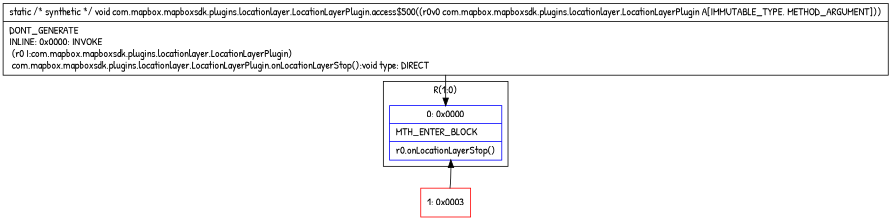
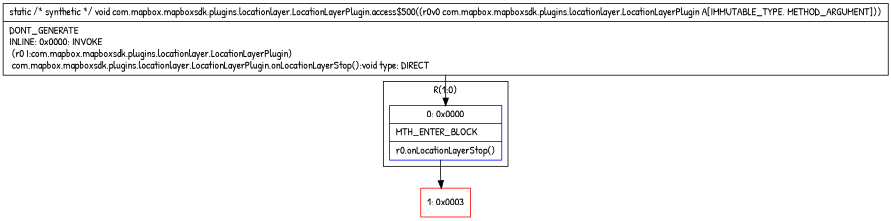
(451, 178) -> (440, 171)
